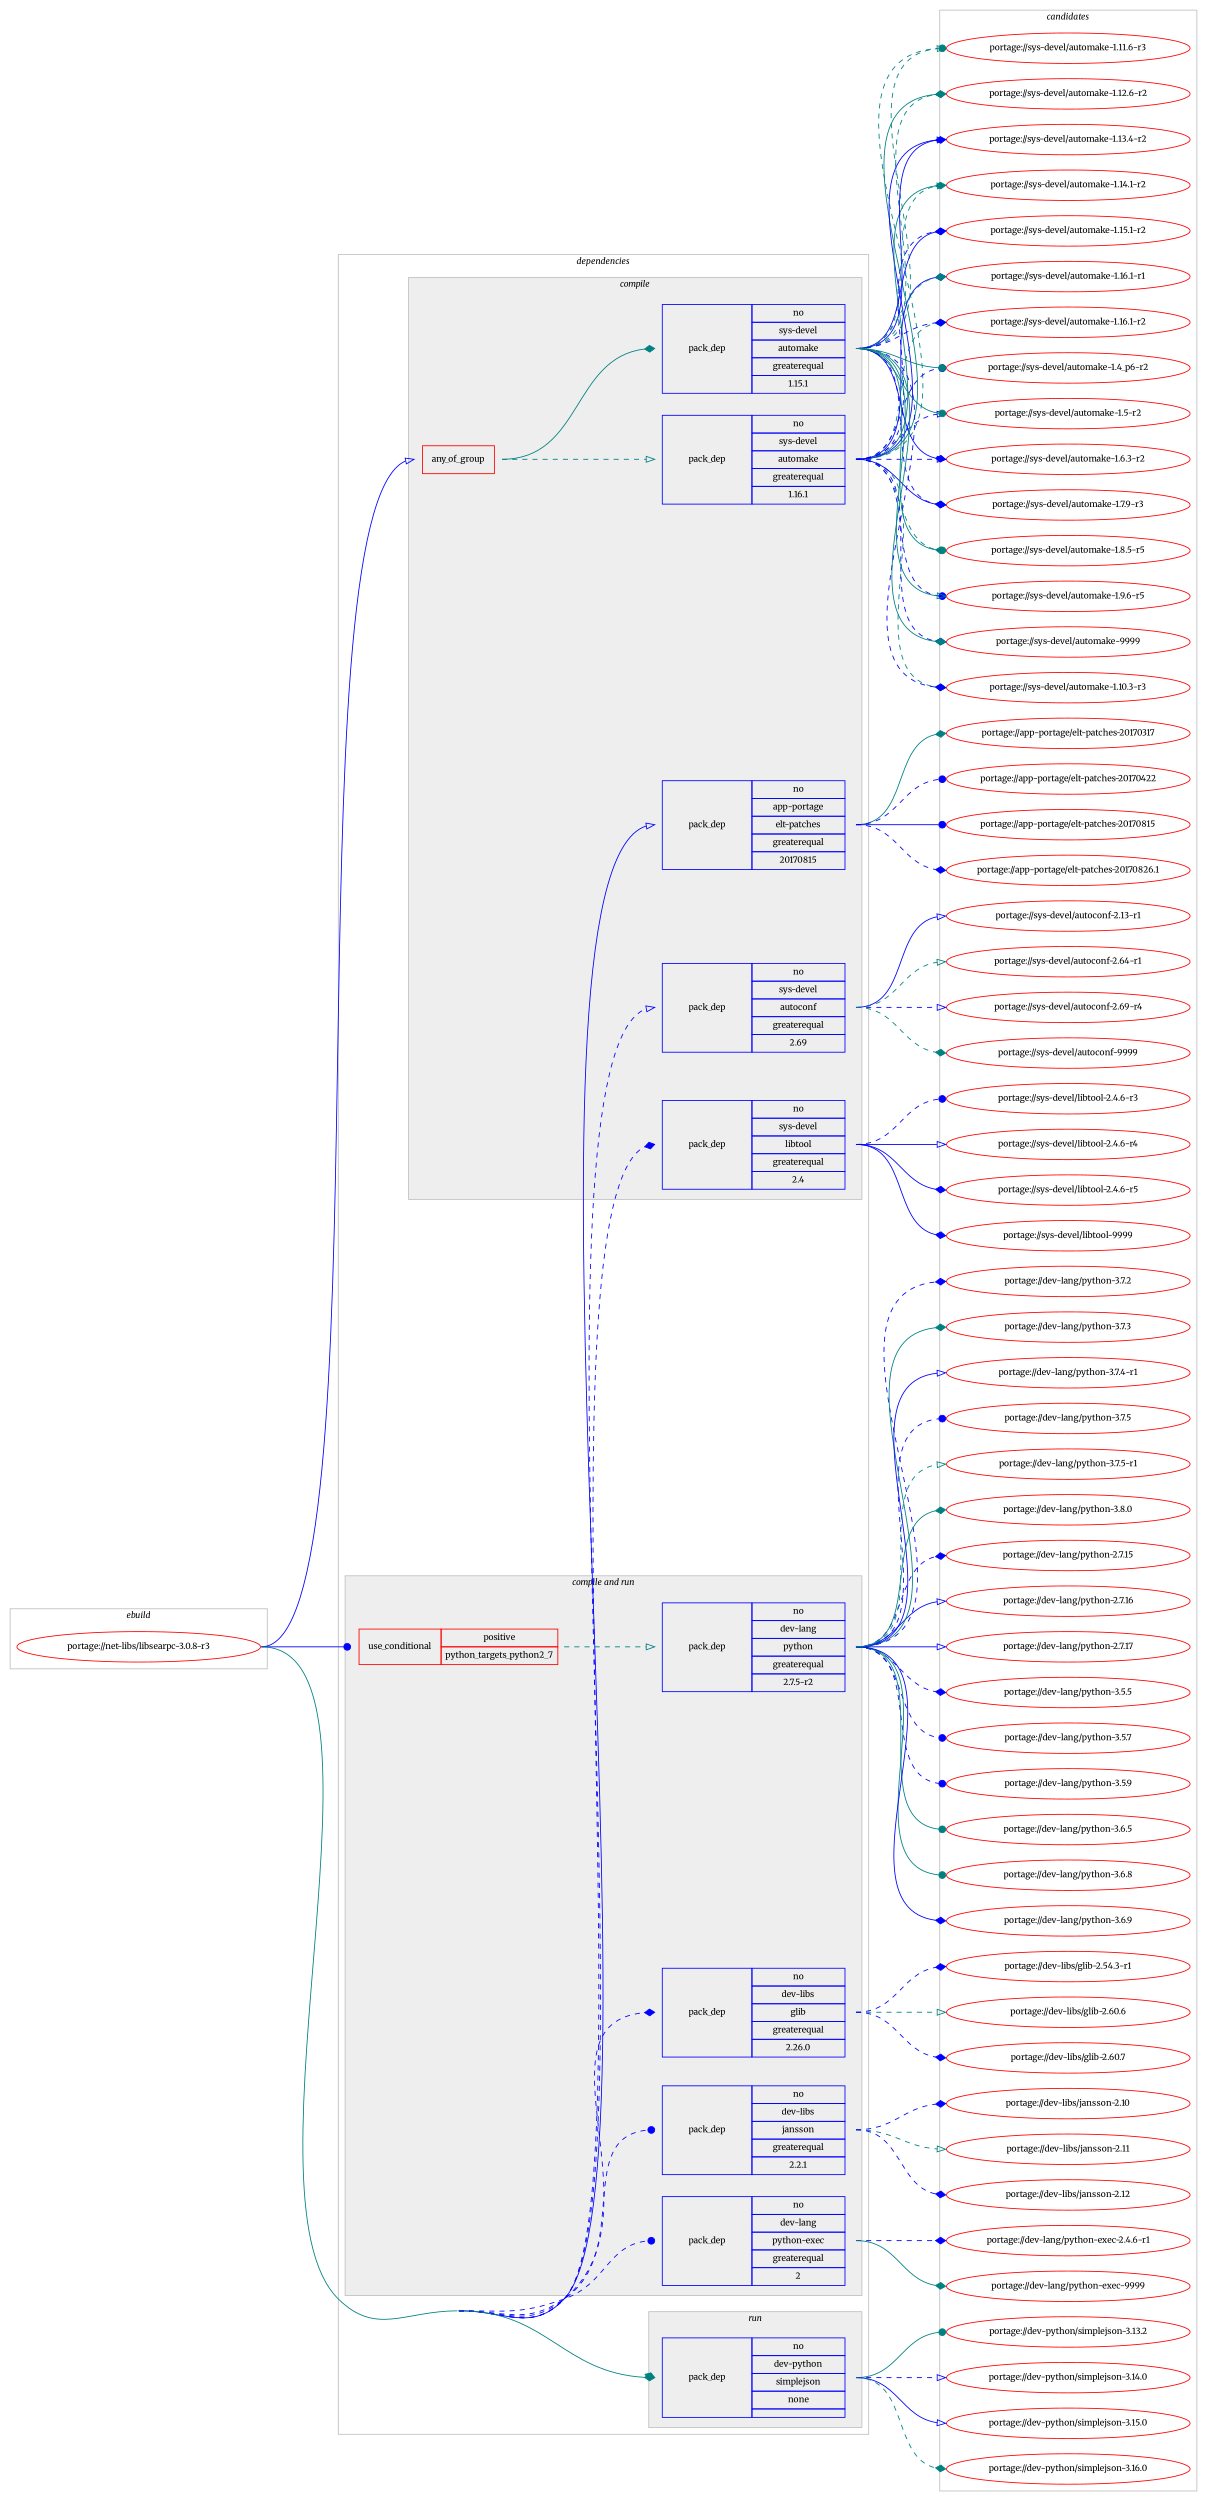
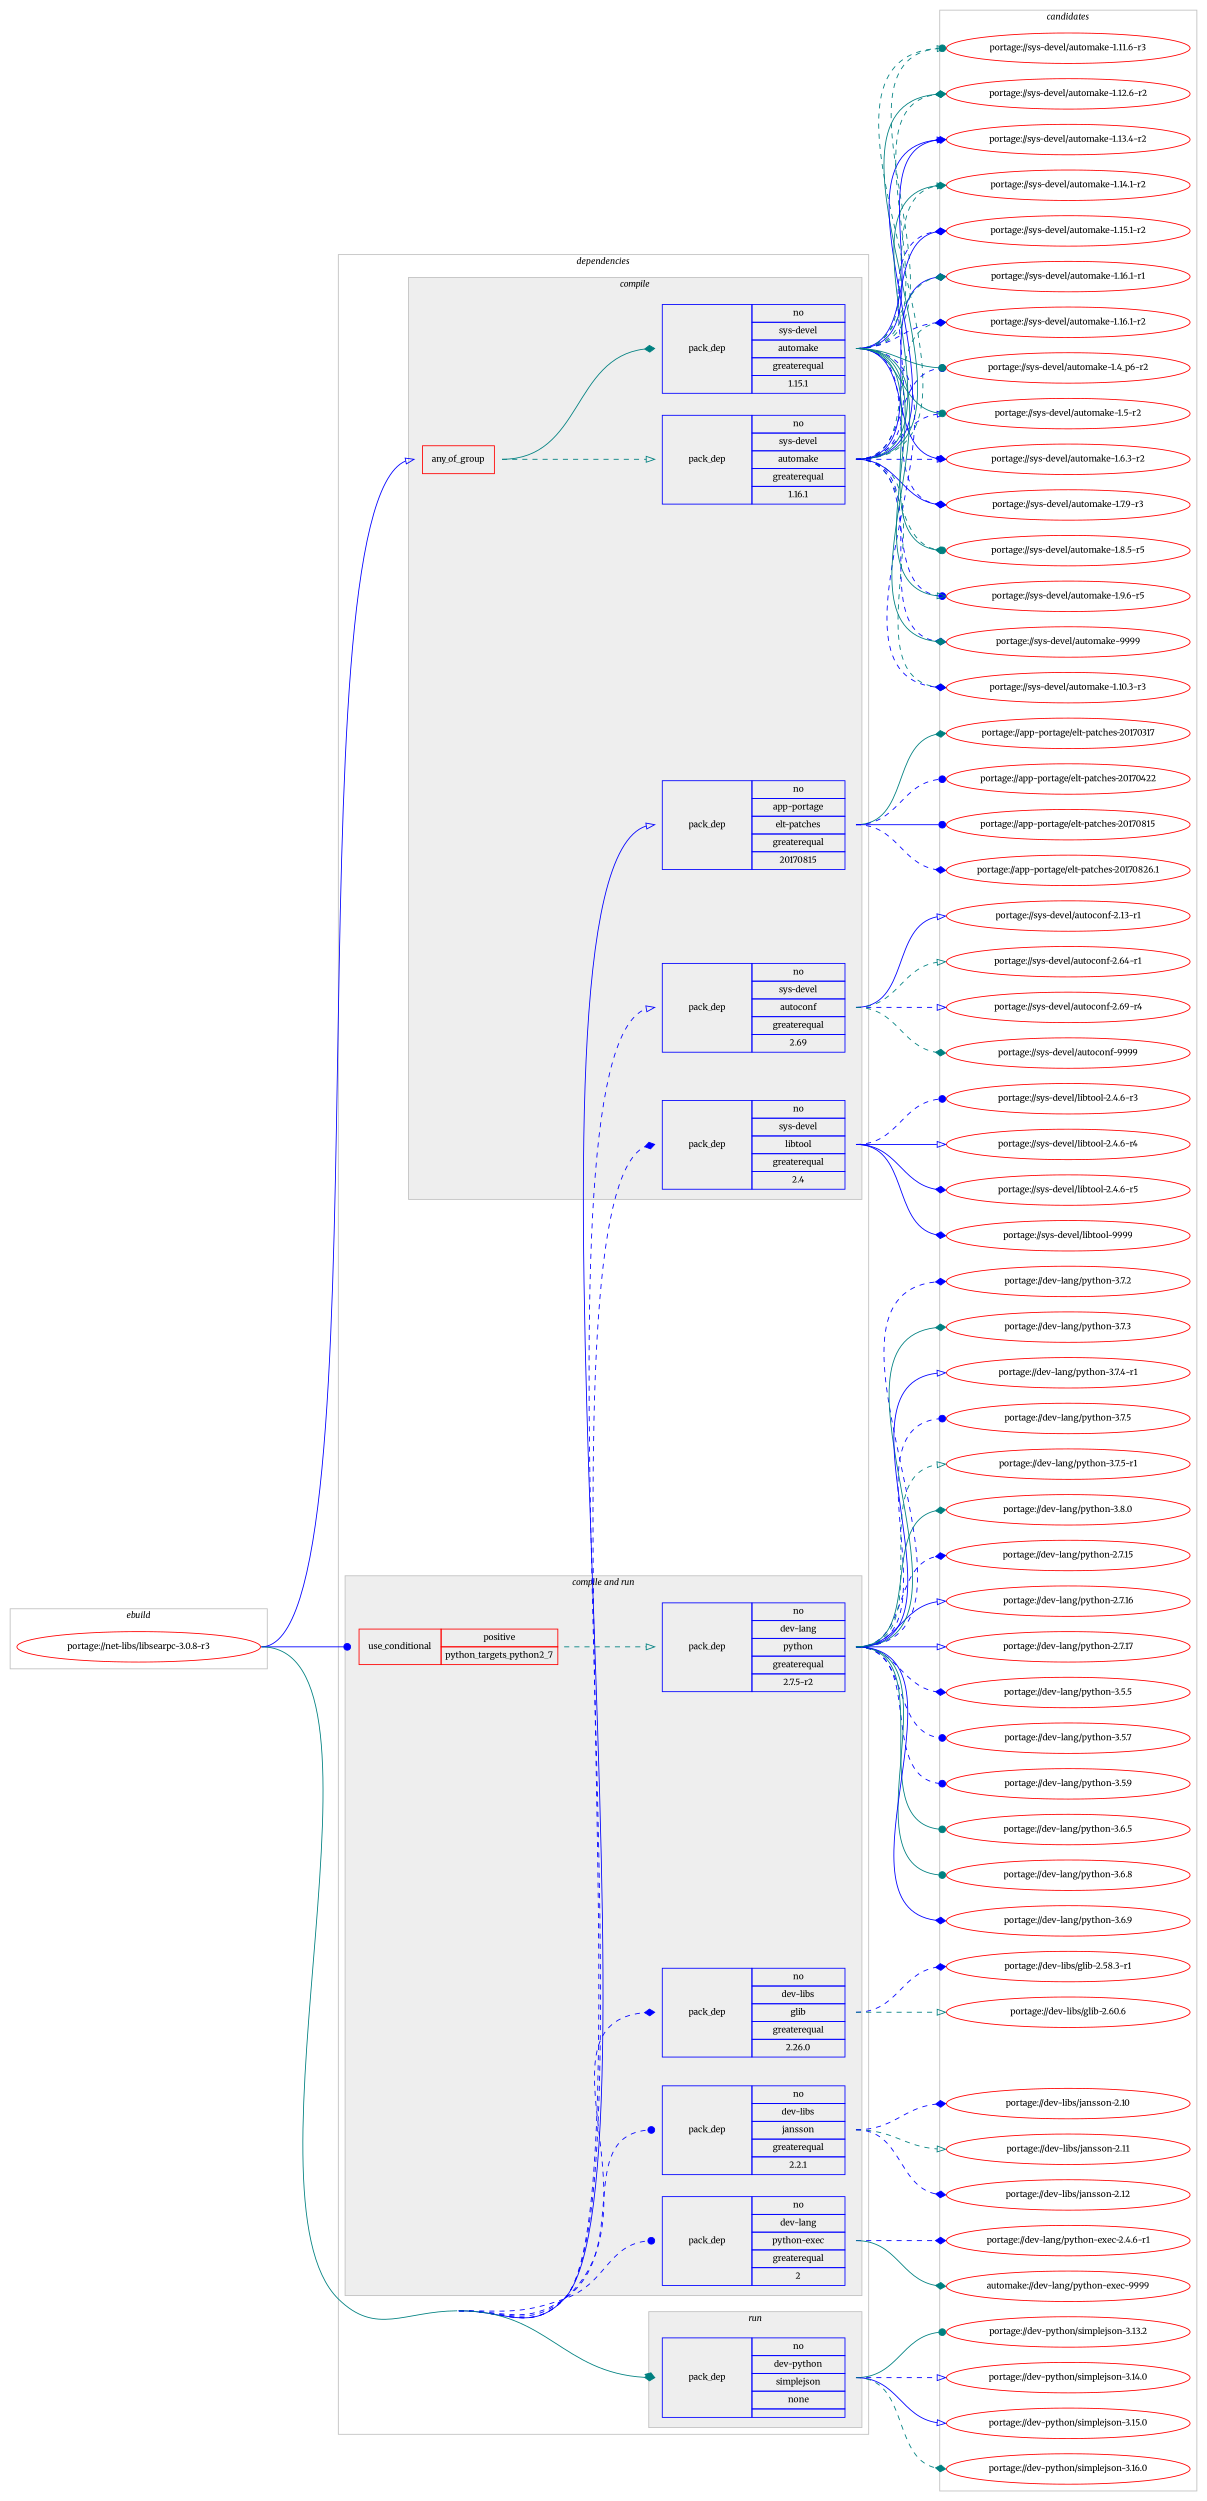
(1068, 1967) -> (1068, 1967)
(1068, 2058) -> none
(1068, 2286) -> (1068, 2286)
